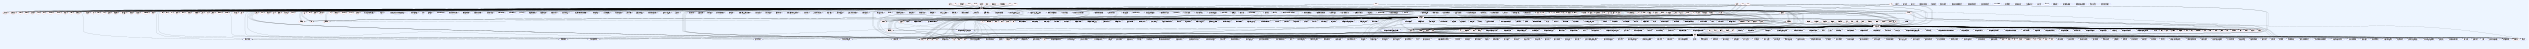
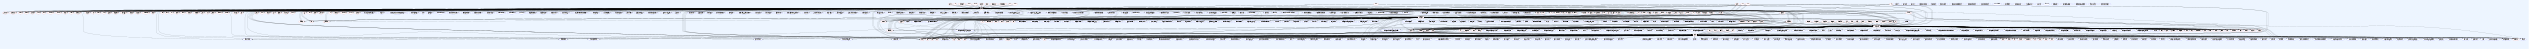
(1632, 39) -> none
